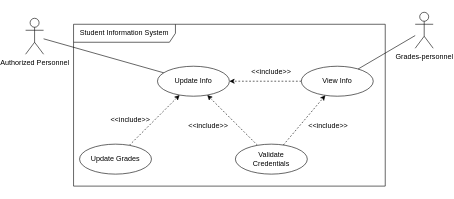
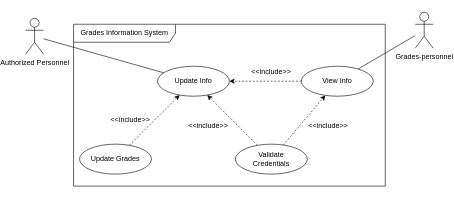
(125, 33) -> (125, 33)
